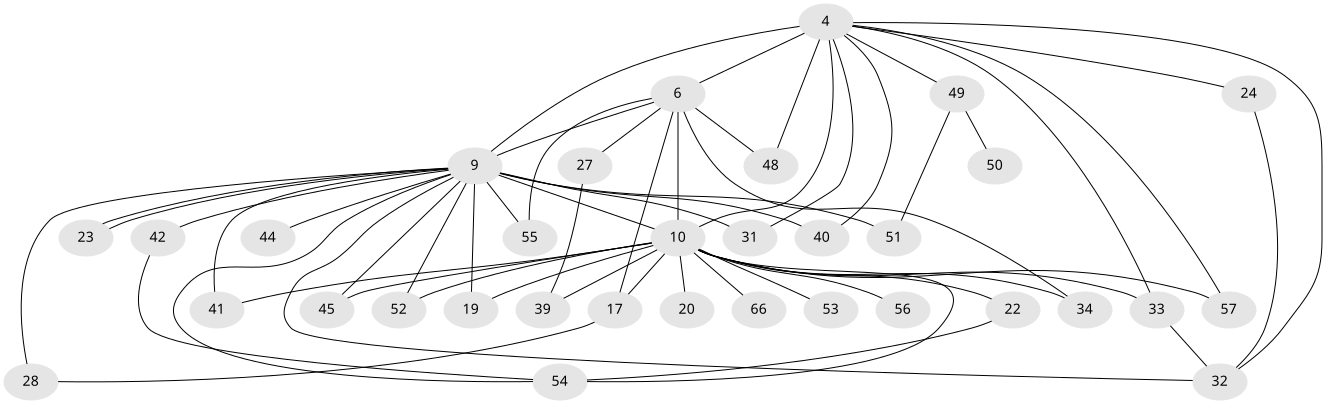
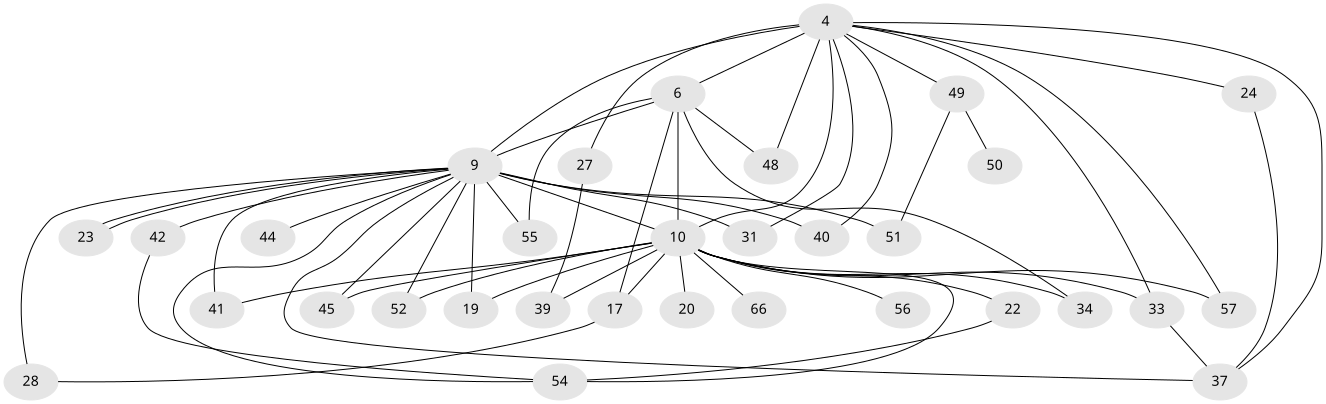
(631, 130) -> (664, 62)
(831, 310) -> none
(1220, 382) -> (1220, 382)
